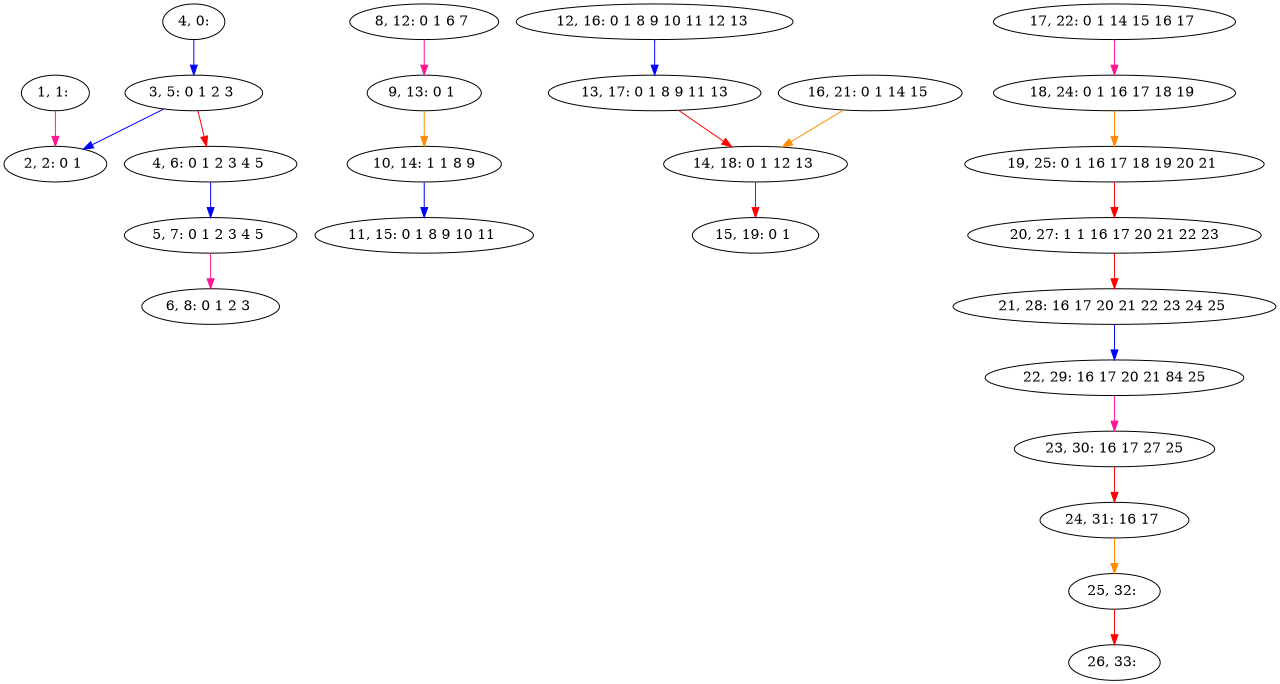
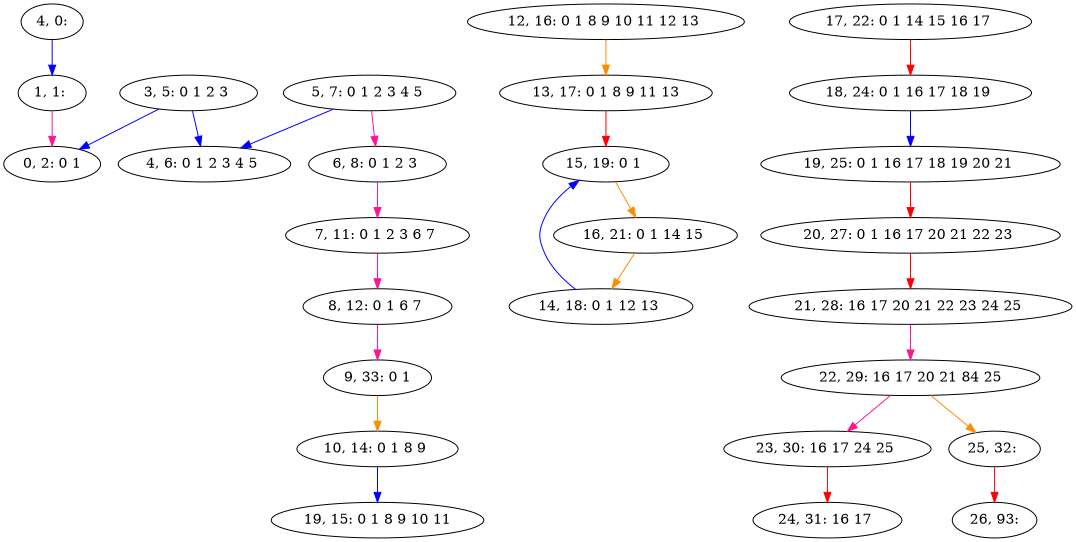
(194, 53) -> (52, 53)
(655, 53) -> (606, 53)
(1114, 53) -> (911, 53)
(424, 93) -> (378, 378)
(201, 124) -> (195, 124)
(1114, 124) -> (911, 124)
(701, 126) -> (606, 124)
(55, 164) -> (52, 164)
(424, 164) -> (378, 449)
(211, 195) -> (292, 127)
none -> (623, 195)
(756, 195) -> (540, 239)
none -> (378, 235)
(424, 235) -> (378, 520)
(1114, 235) -> (911, 235)
(1114, 337) -> (911, 337)
(1114, 449) -> (827, 449)
(1114, 551) -> (949, 411)
(1114, 663) -> (995, 520)
